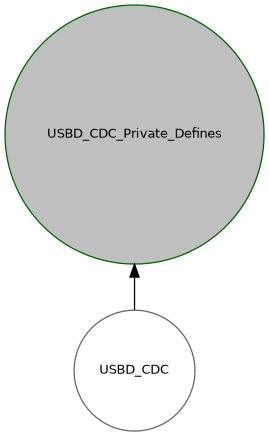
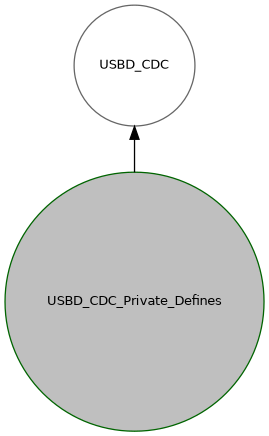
(135, 293) -> (135, 156)
